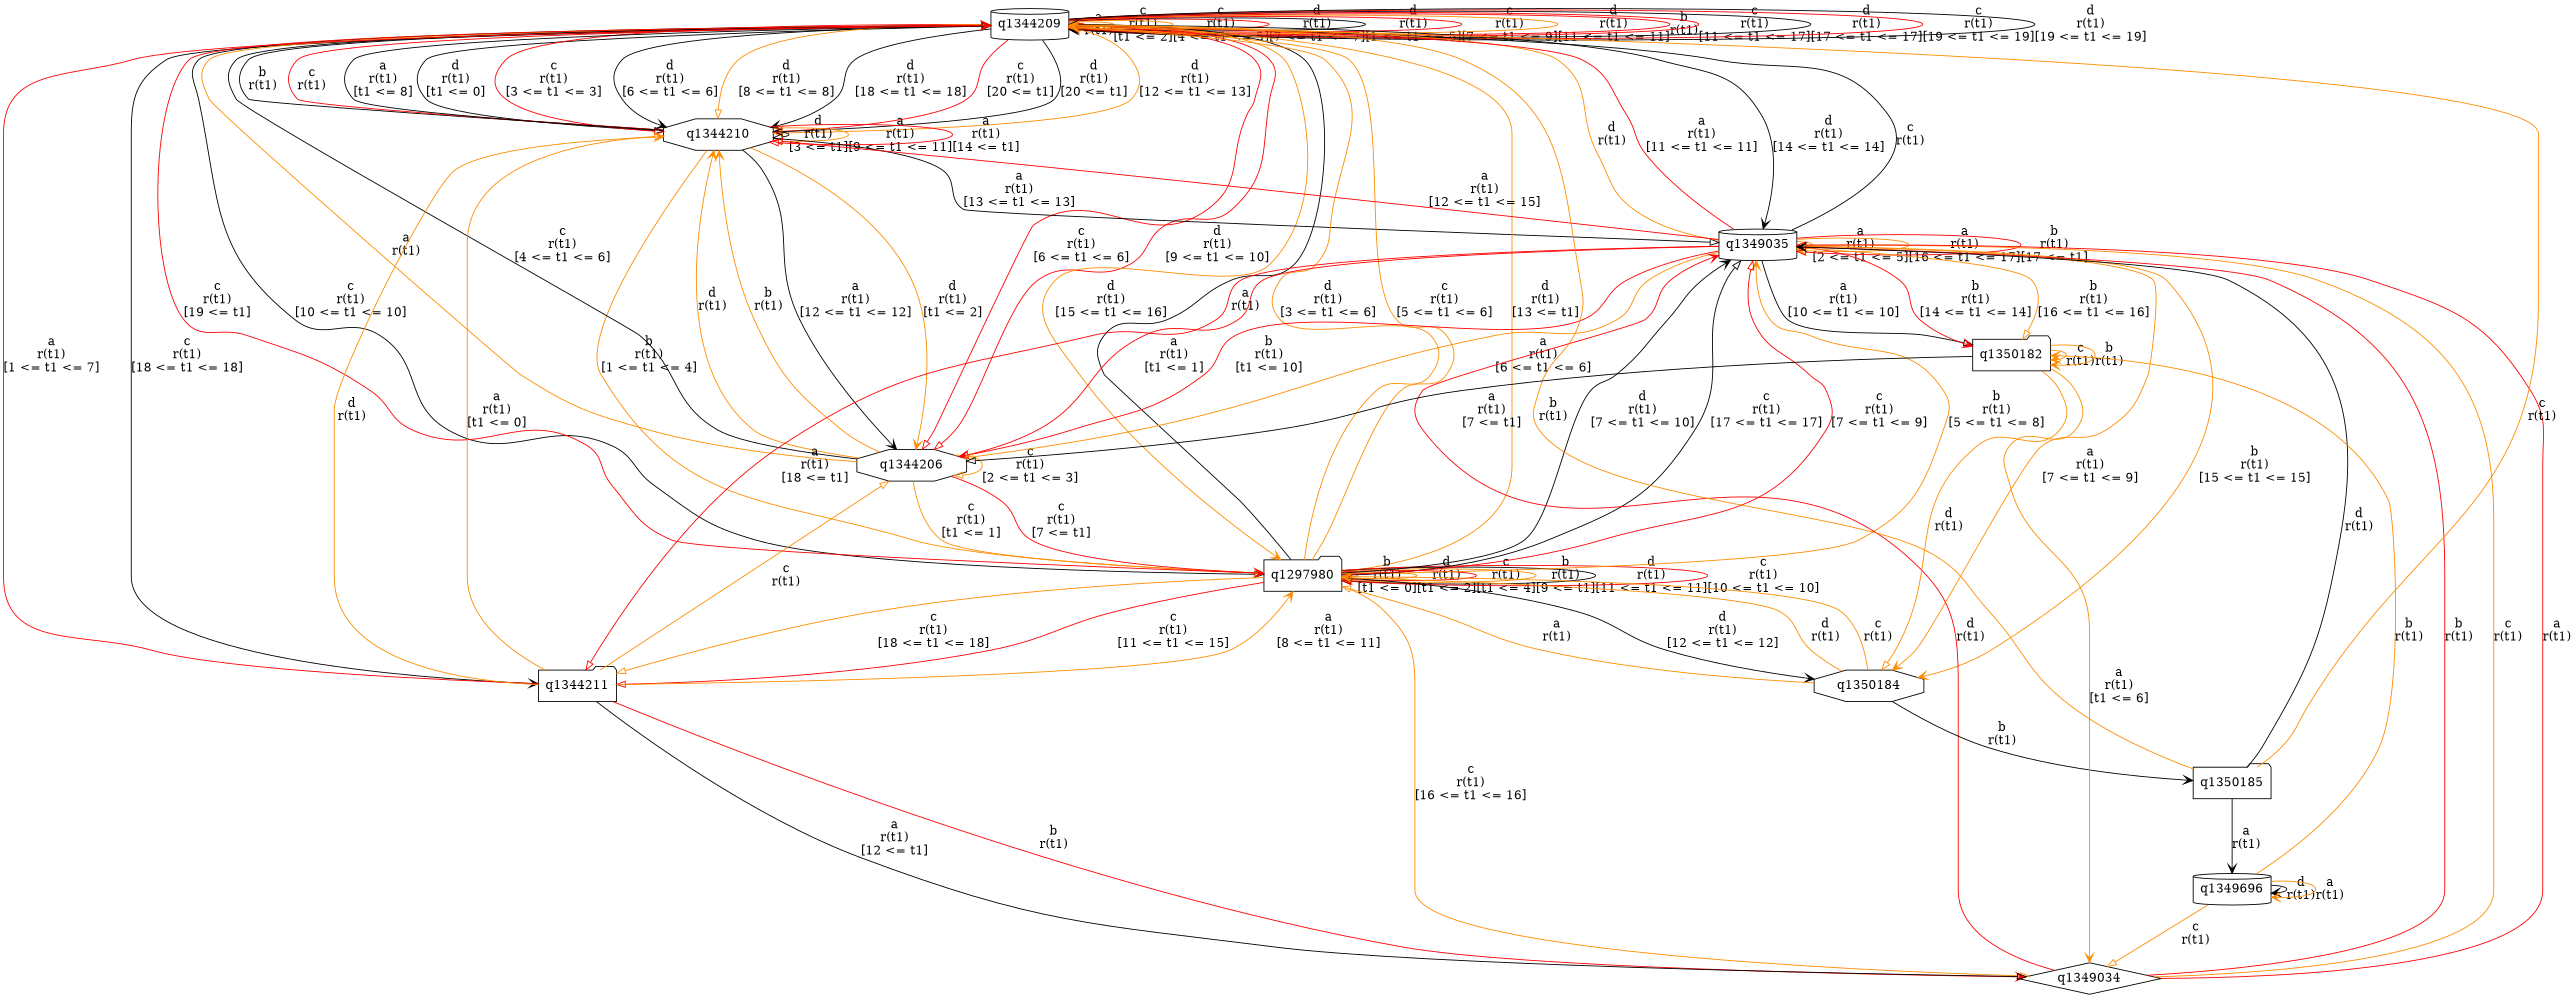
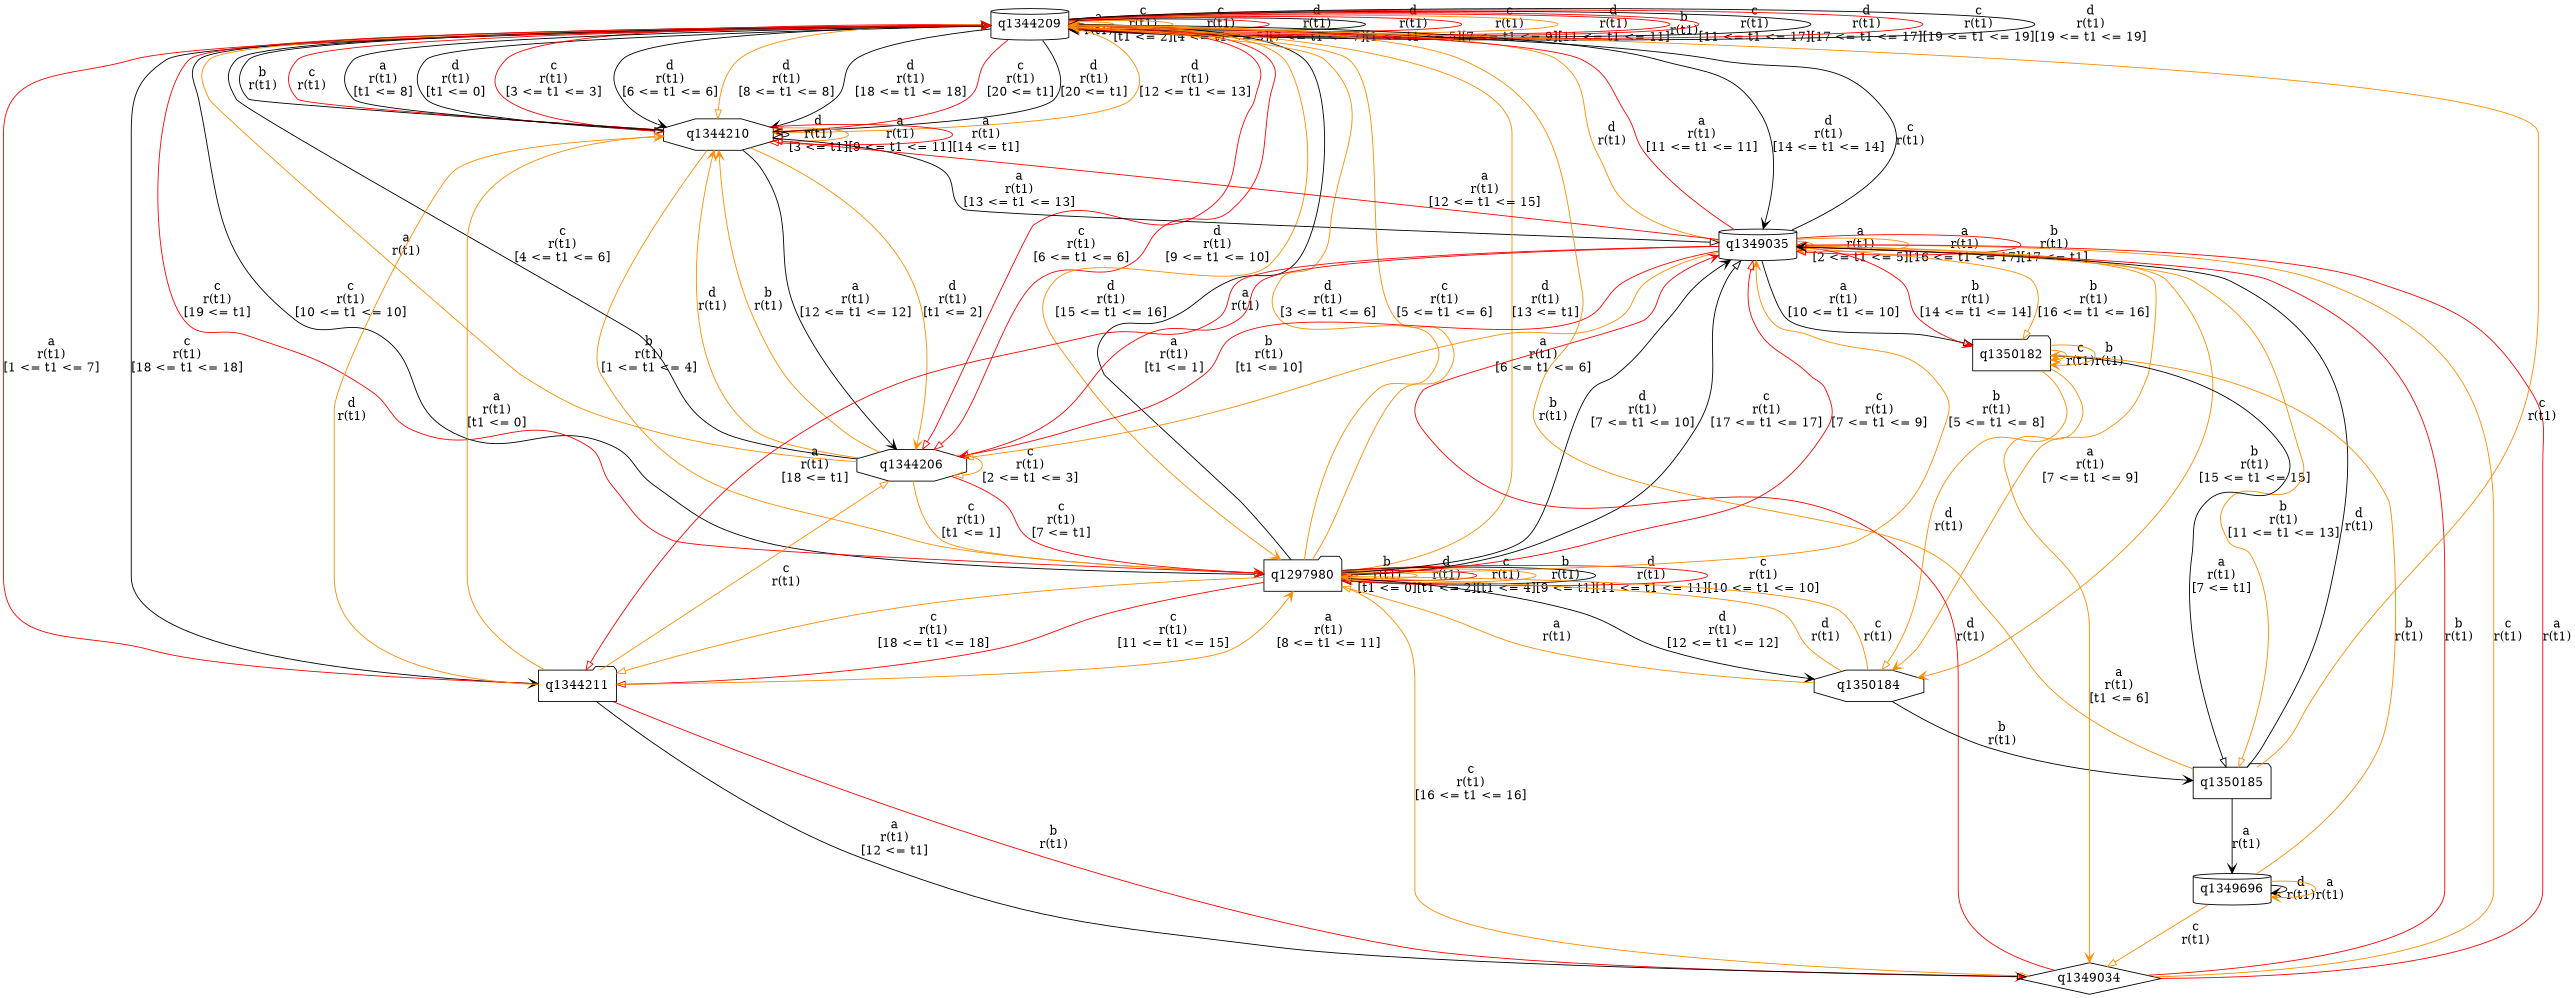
none -> (2265, 350)
(1472, 389) -> (2287, 478)
